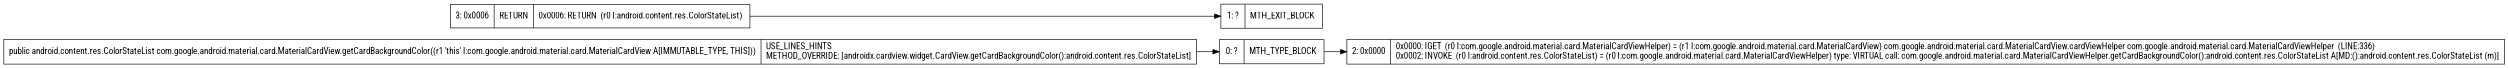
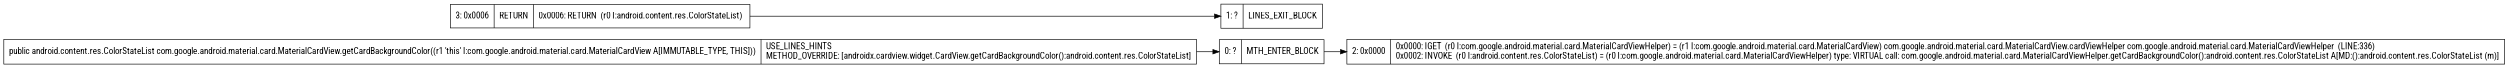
(1282, 16) -> (1283, 16)
(1283, 51) -> (1283, 51)
